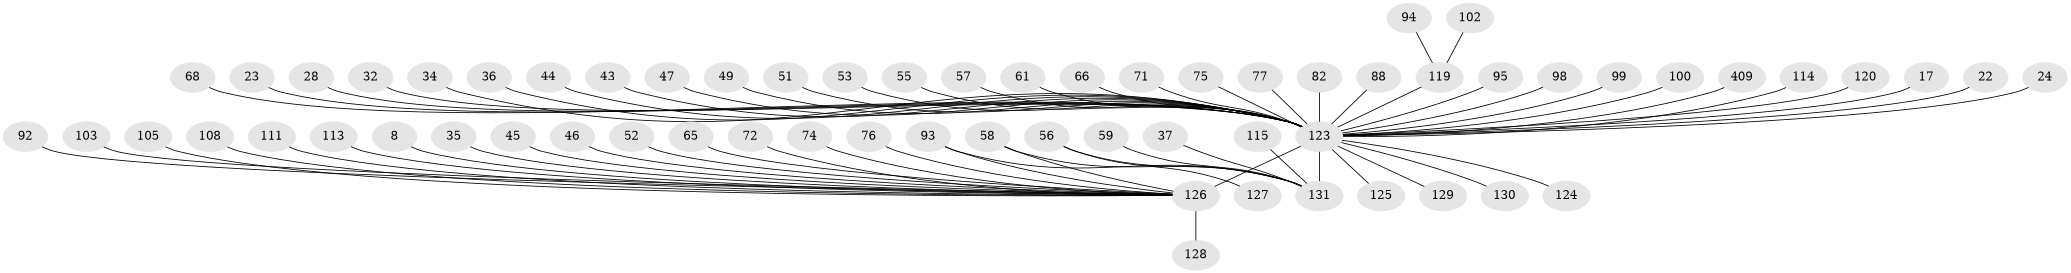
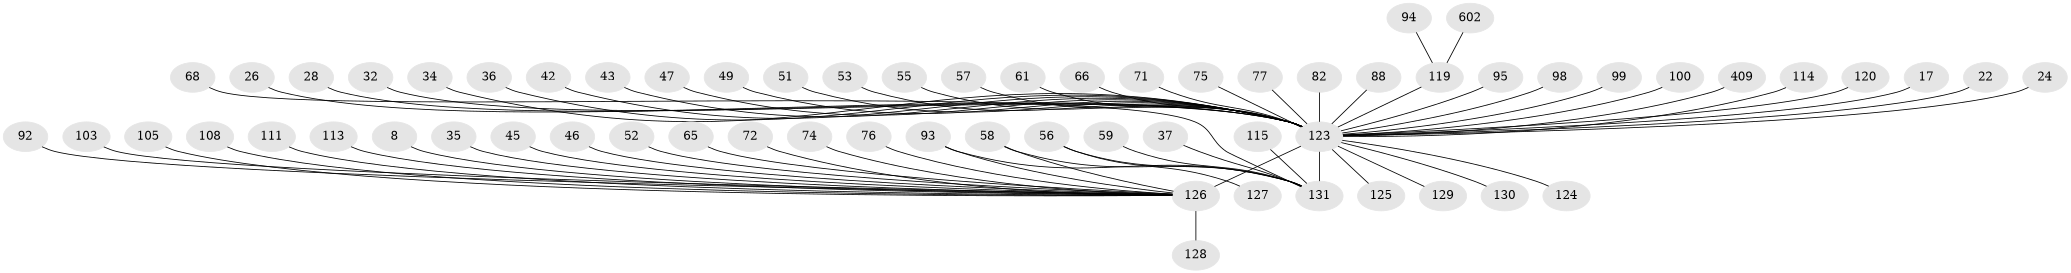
(1470, 18) -> (1470, 18)
(252, 77) -> (252, 77)
(549, 77) -> (549, 77)
(756, 108) -> (654, 101)
